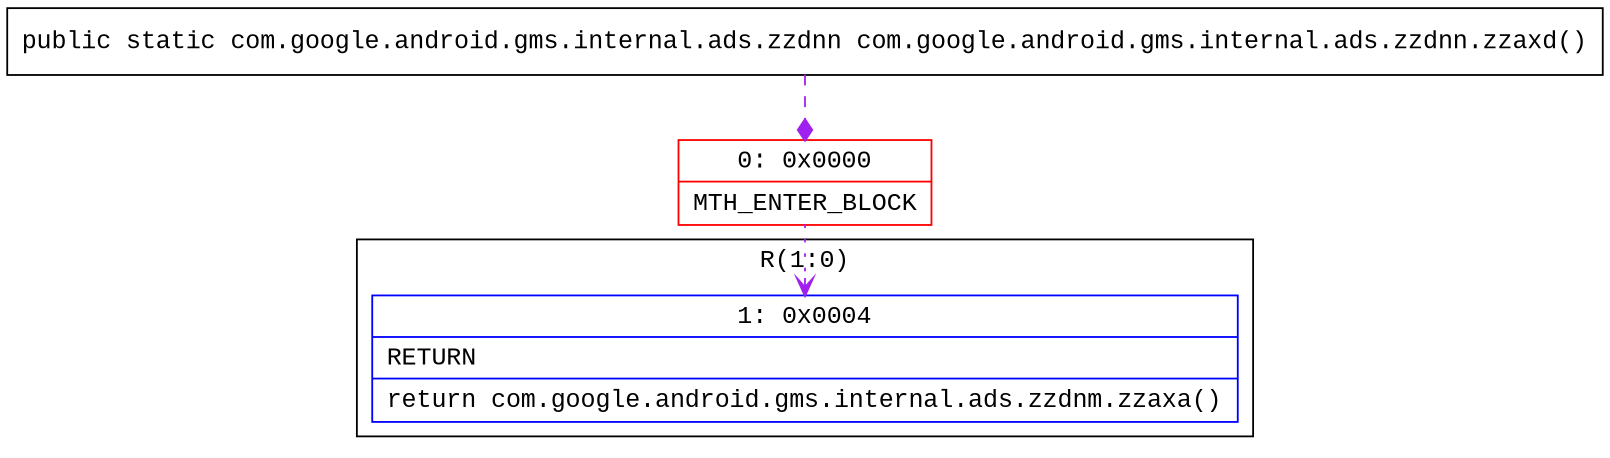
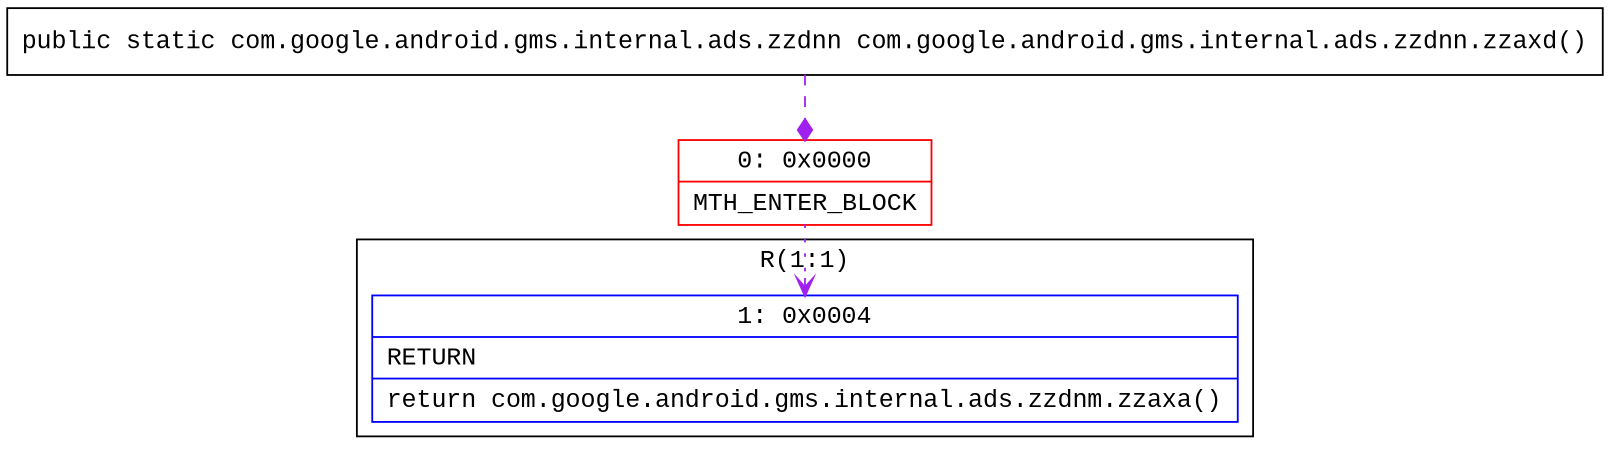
(805, 260) -> (805, 260)
